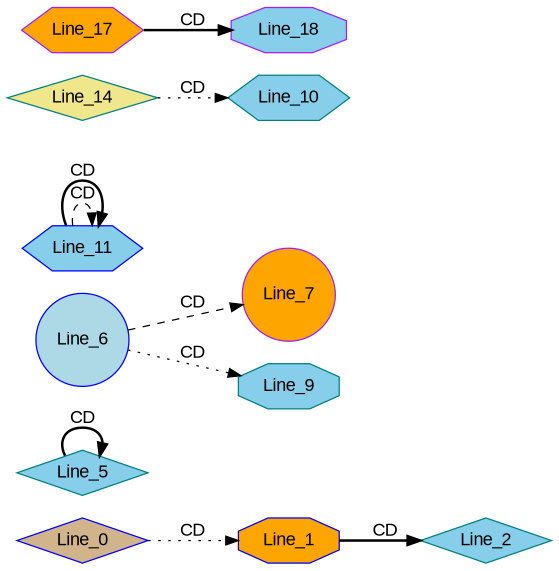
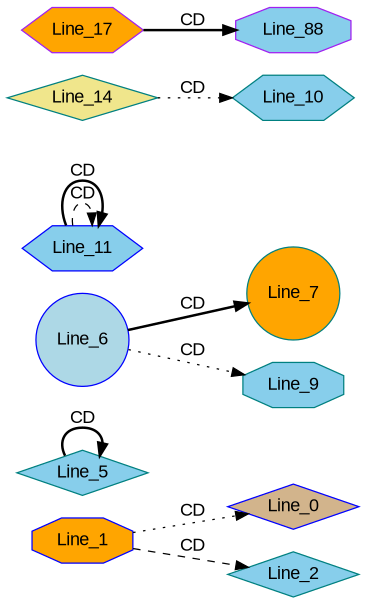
(289, 30) -> (293, 30)
(289, 295) -> (293, 293)
(179, 319) -> (181, 318)
(187, 541) -> (184, 524)
(373, 541) -> (184, 557)
